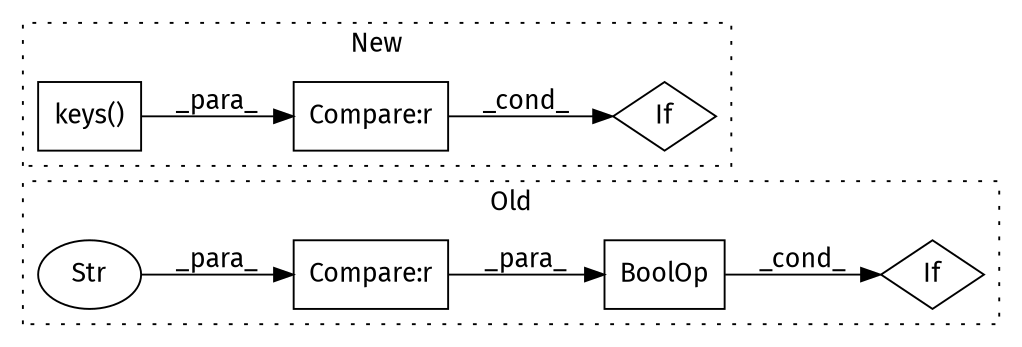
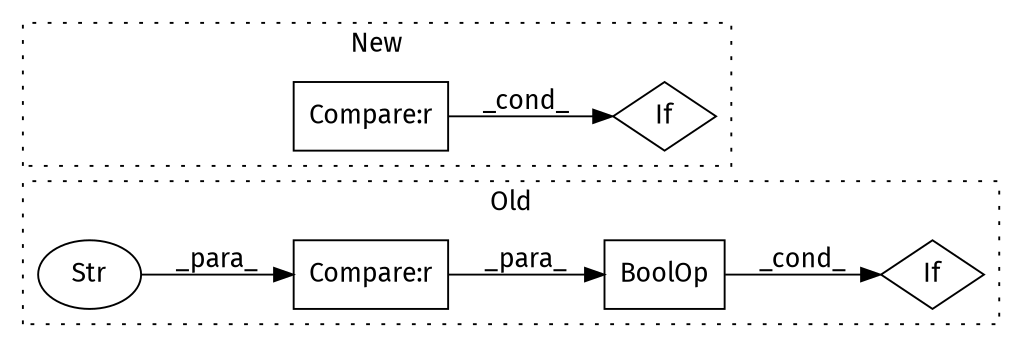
(90, 116) -> none
